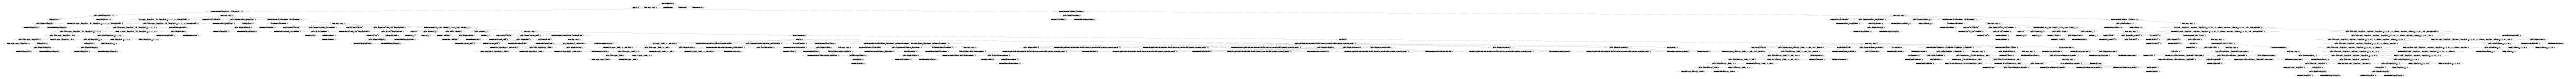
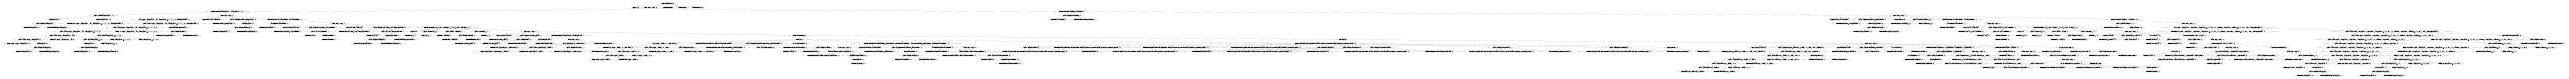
none -> (1900, 20)
(825, 44) -> none
